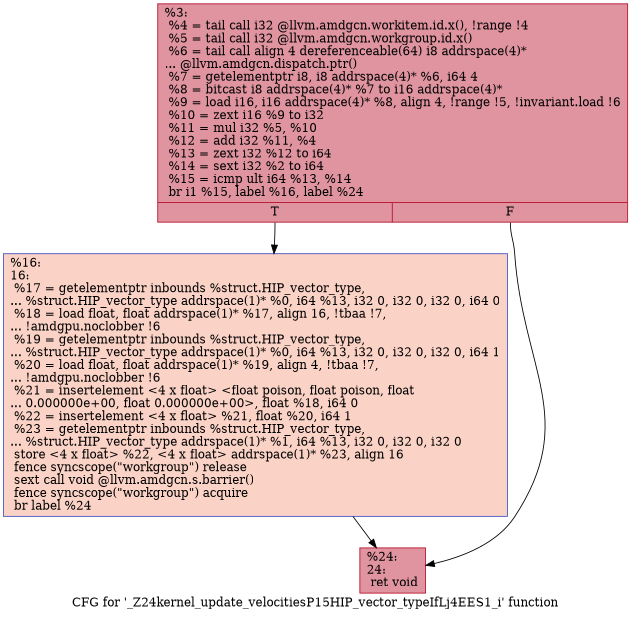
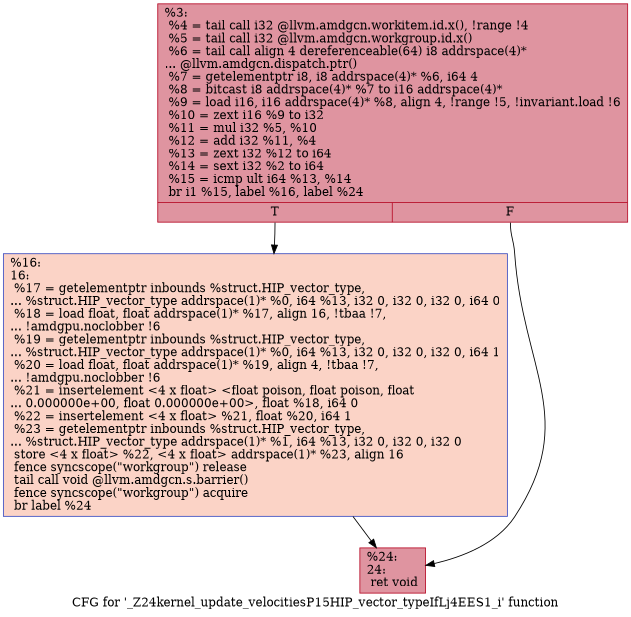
(132, 481) -> (130, 481)
